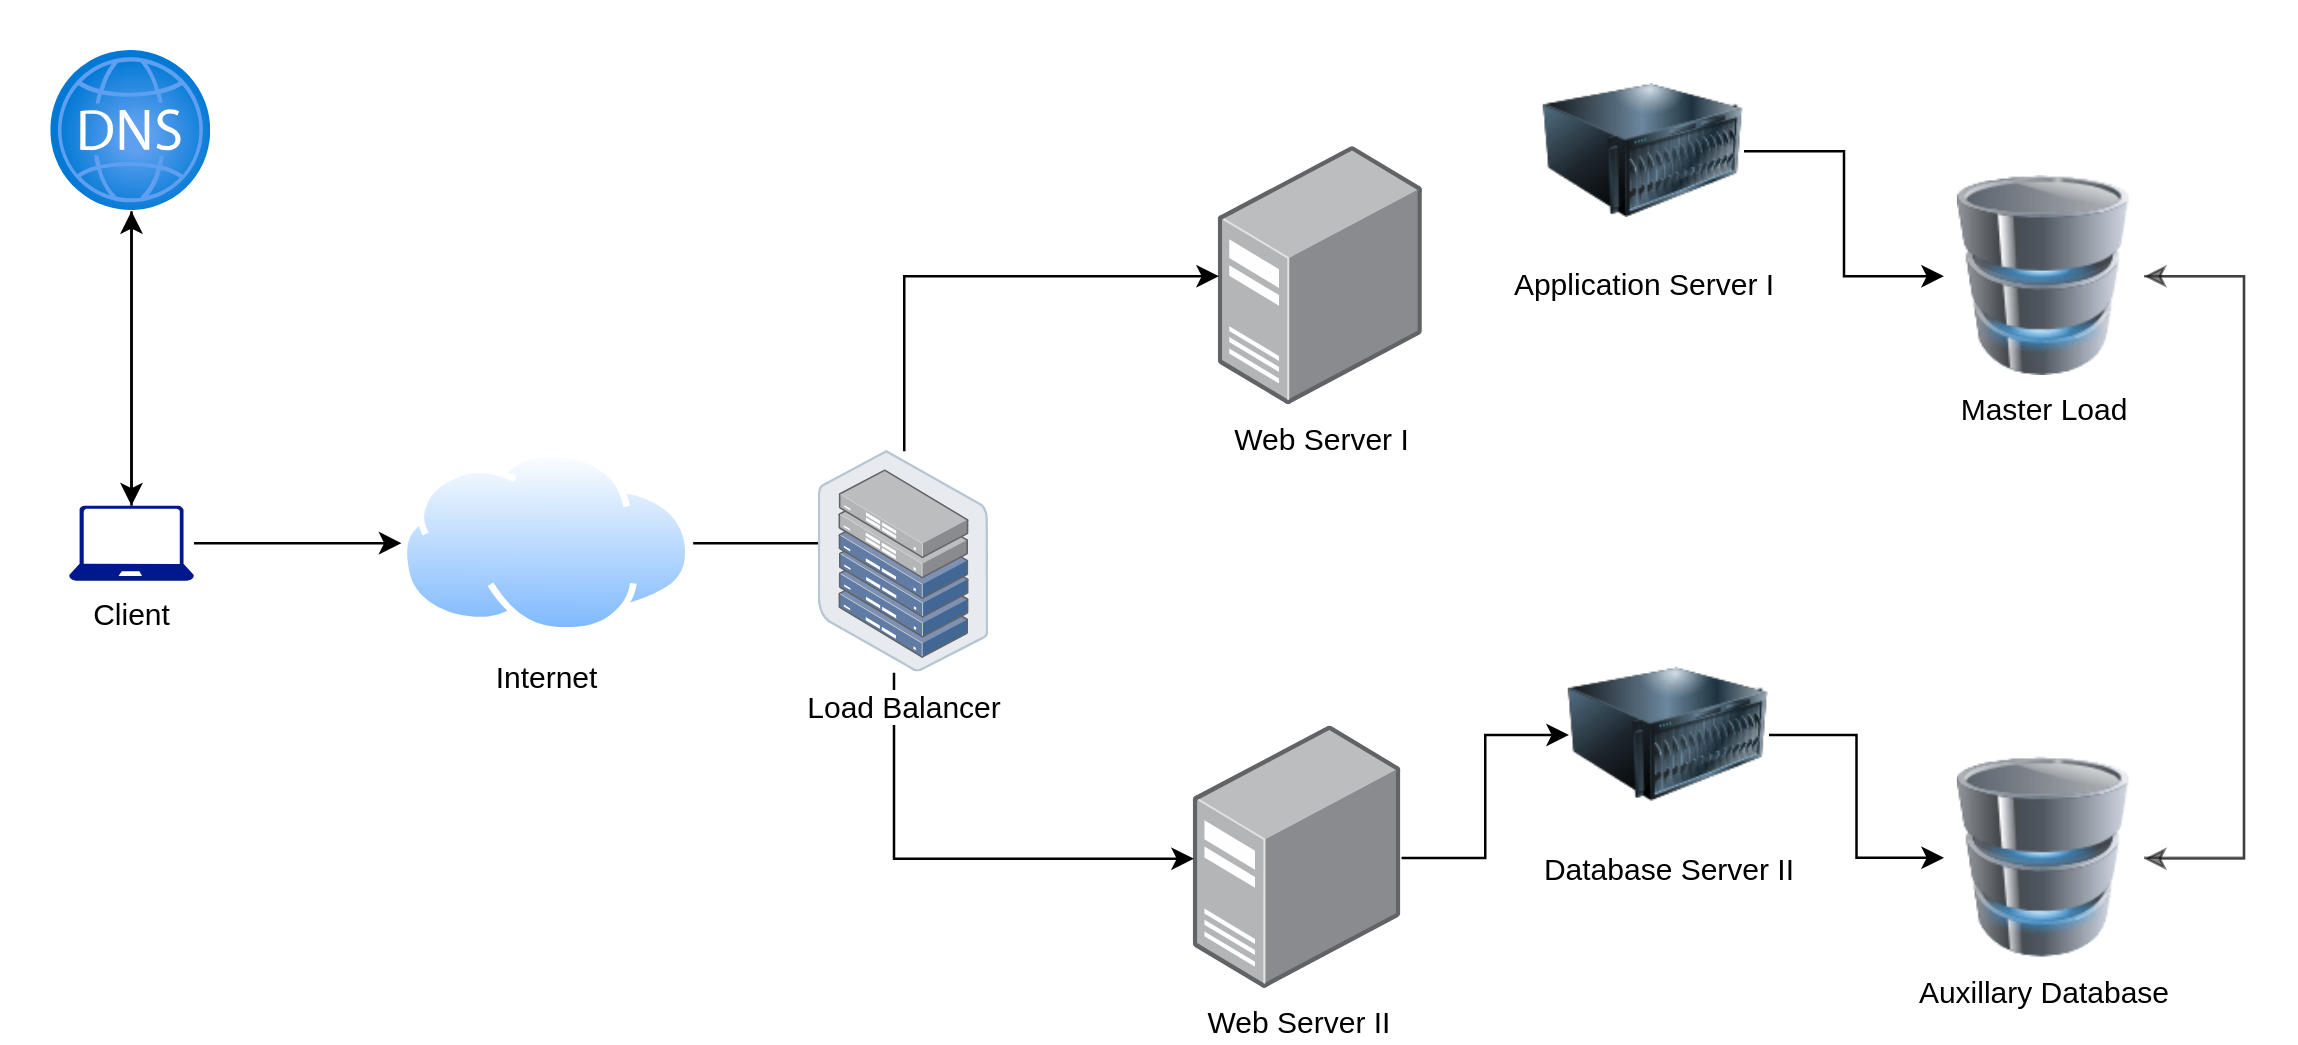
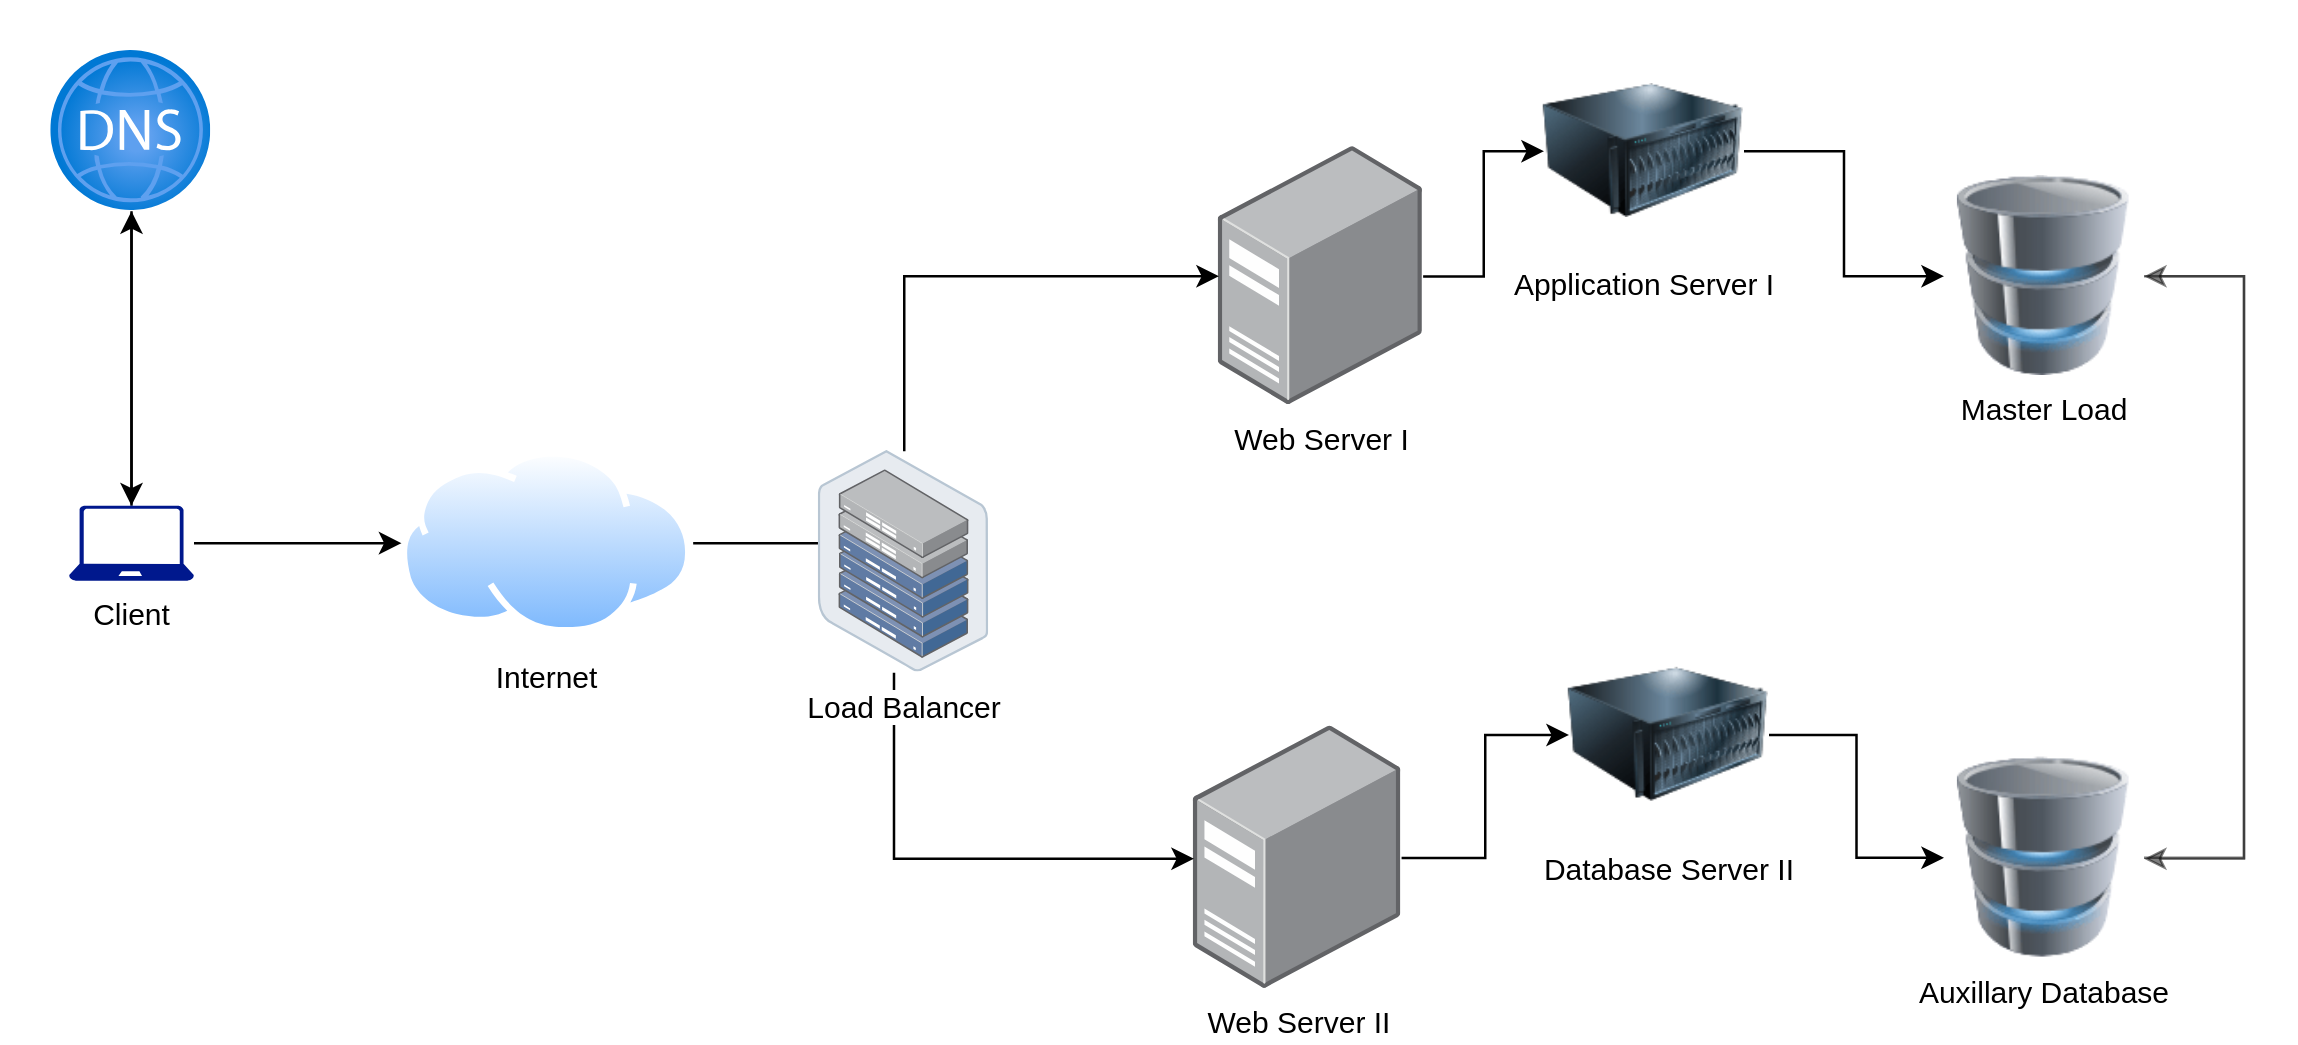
none -> (1484, 222)
